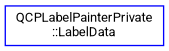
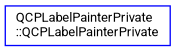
(84, 26) -> (88, 26)
